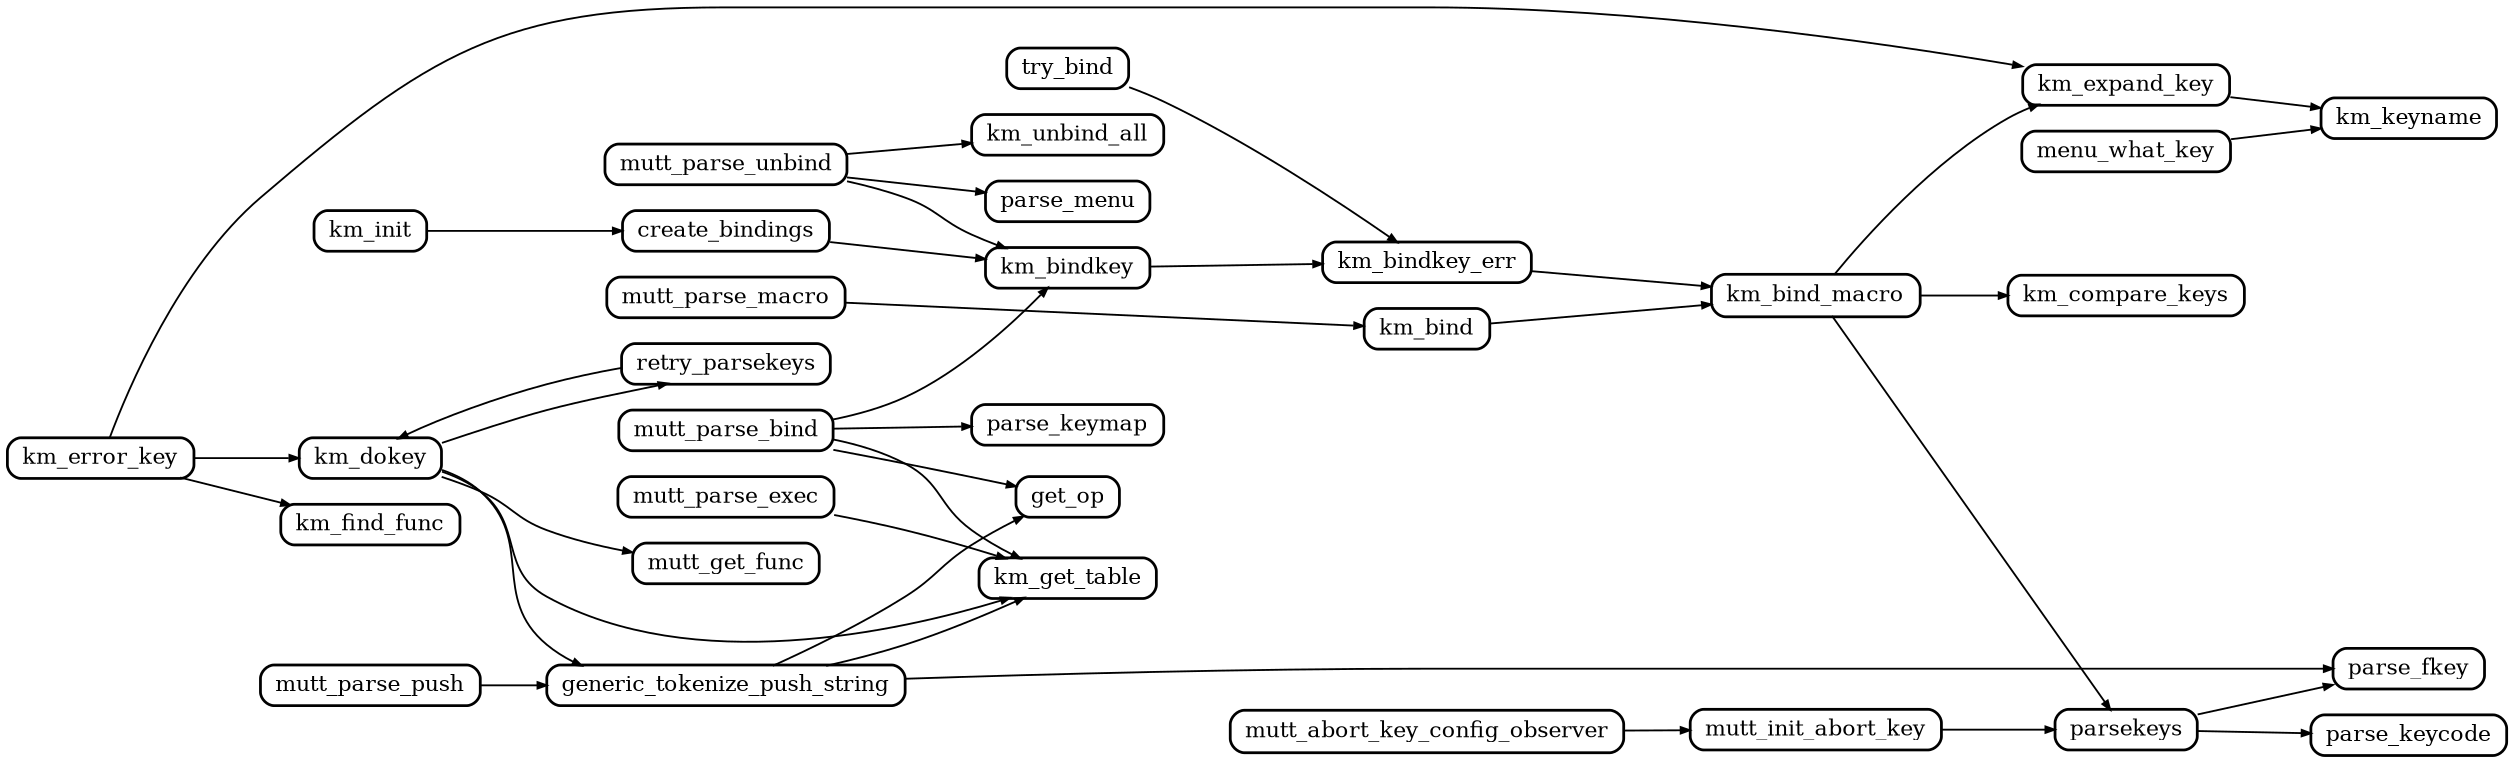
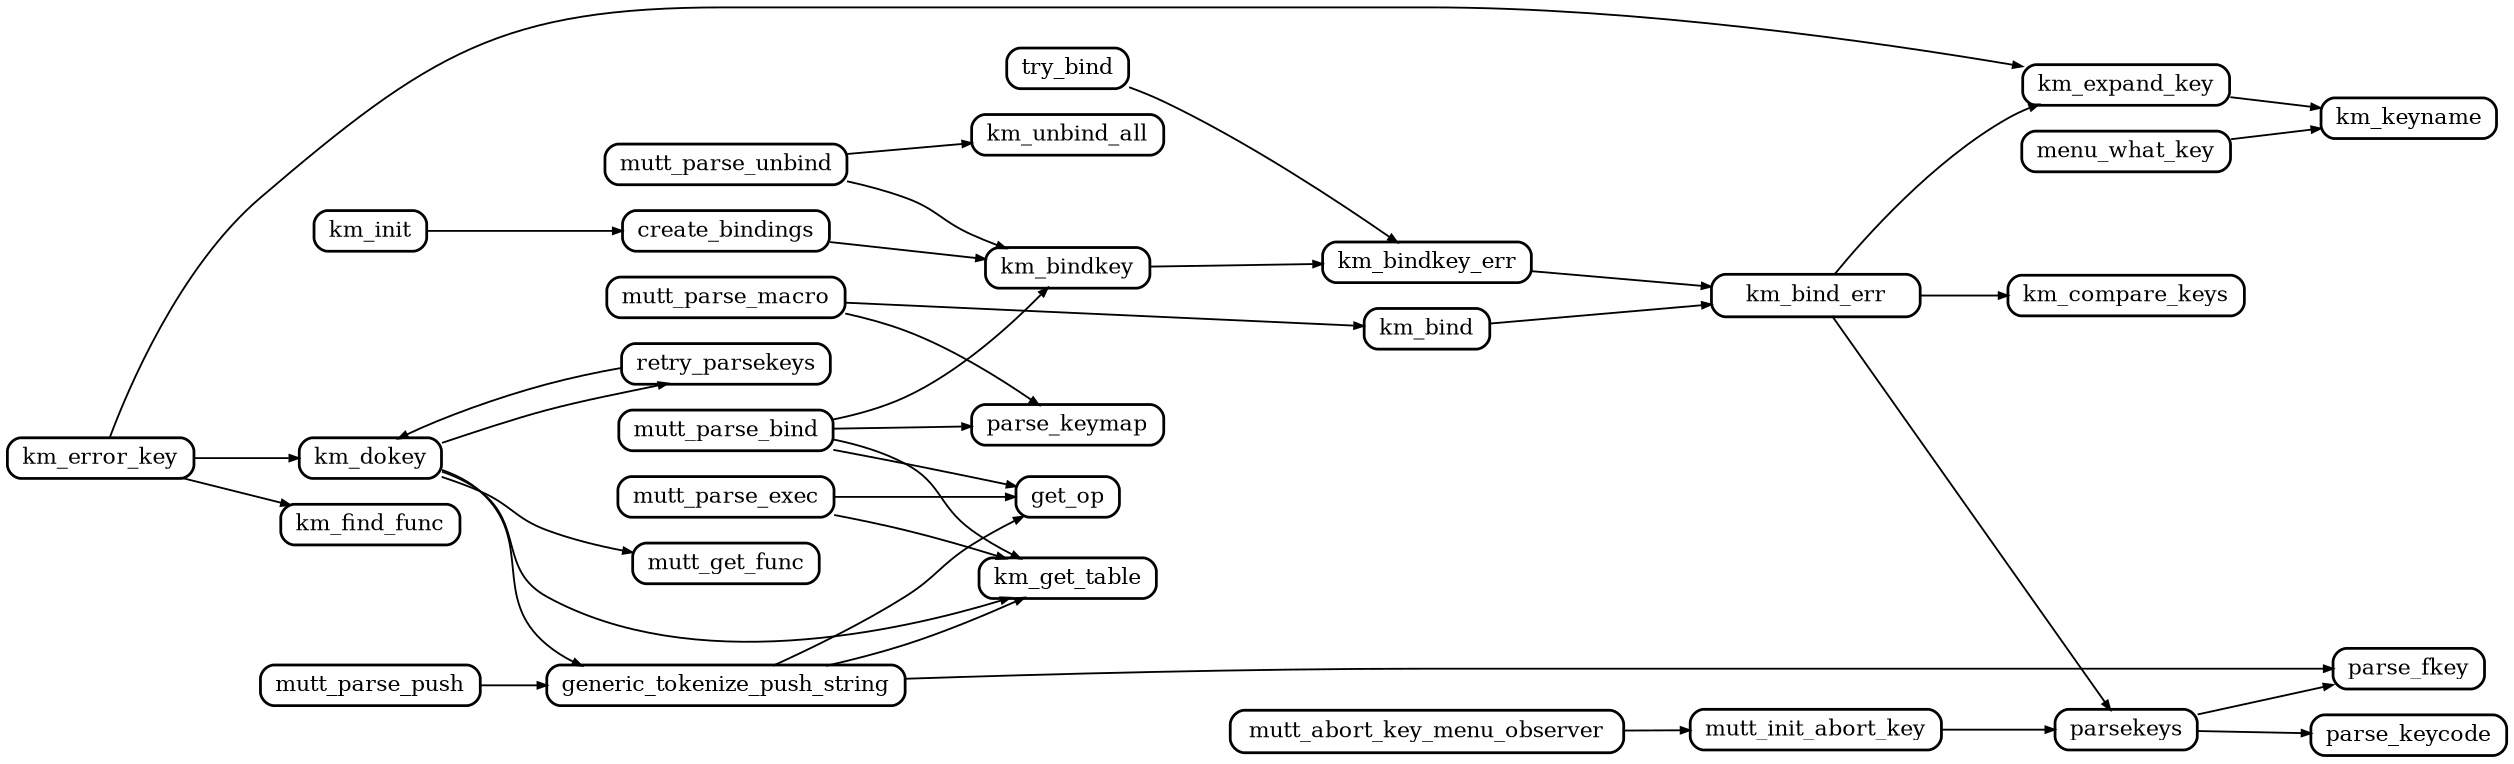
(1068, 201) -> none
(1816, 296) -> (1816, 296)
none -> (943, 347)
none -> (920, 497)
(1427, 732) -> (1427, 732)
